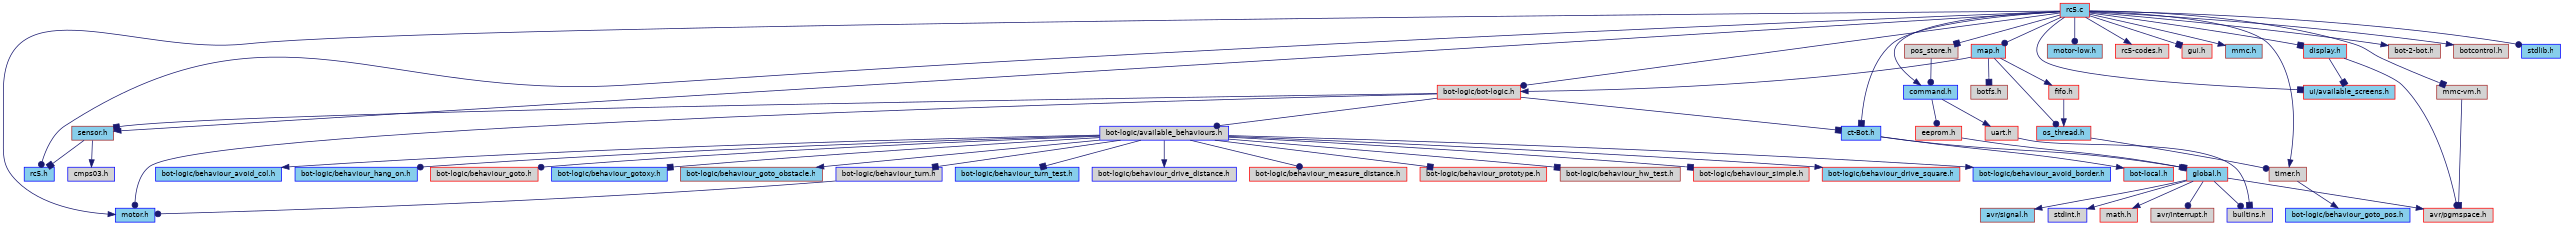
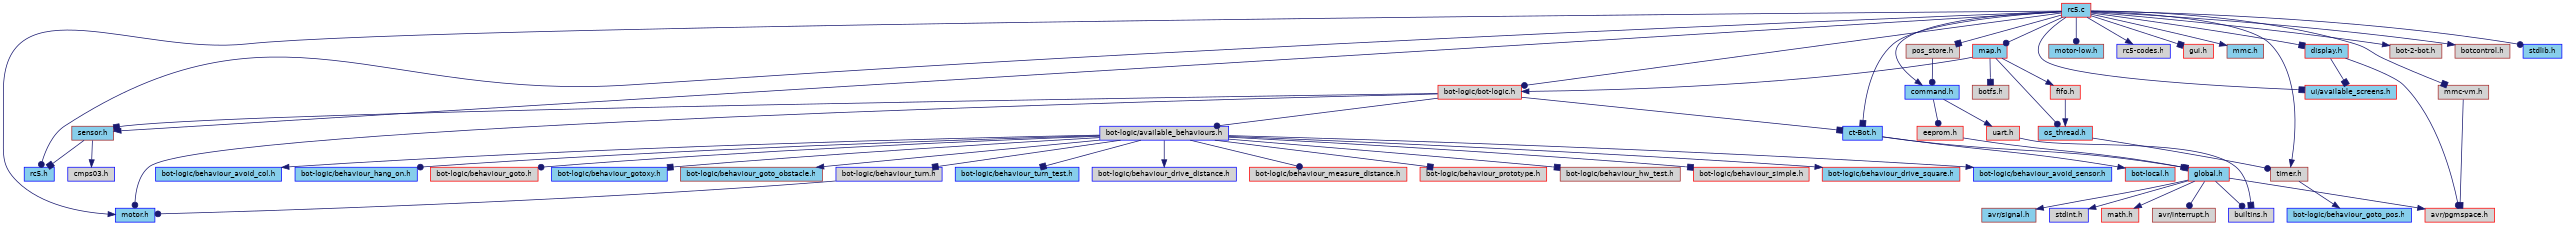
(2142, 51) -> (2144, 51)
(2042, 174) -> (2043, 174)
